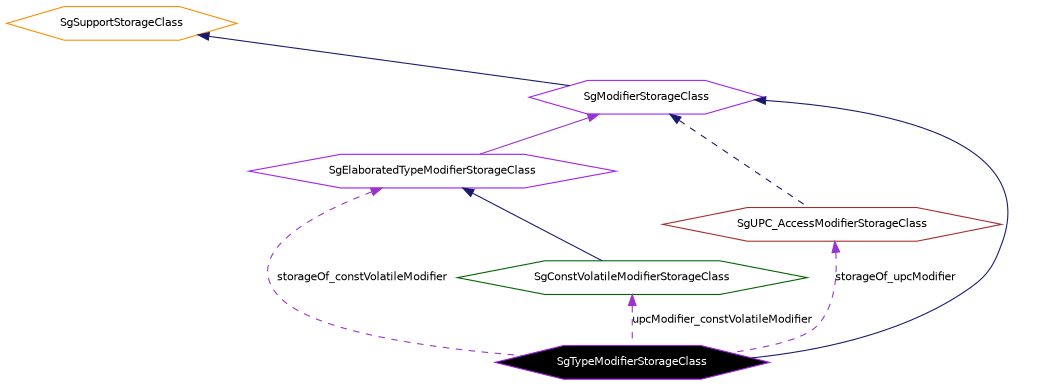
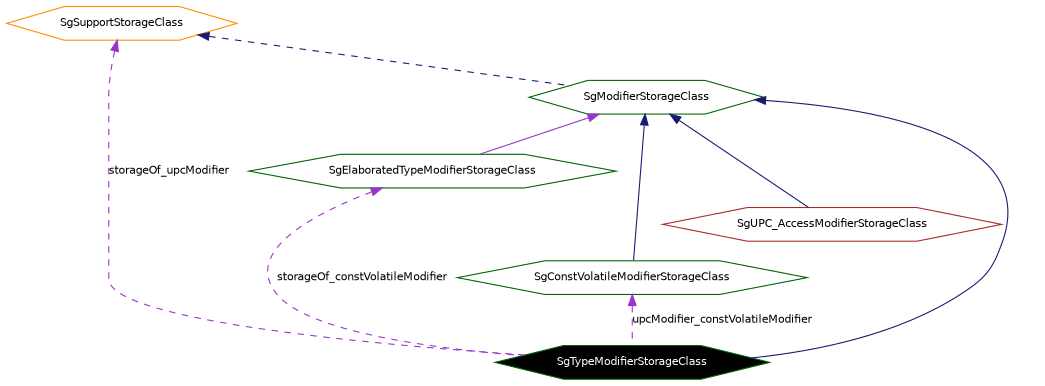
(389, 61) -> (389, 61)
(646, 97) -> (646, 97)
(744, 164) -> (744, 164)
(432, 171) -> (432, 171)
(537, 227) -> (639, 193)
(812, 330) -> (198, 318)
(632, 362) -> (632, 362)
